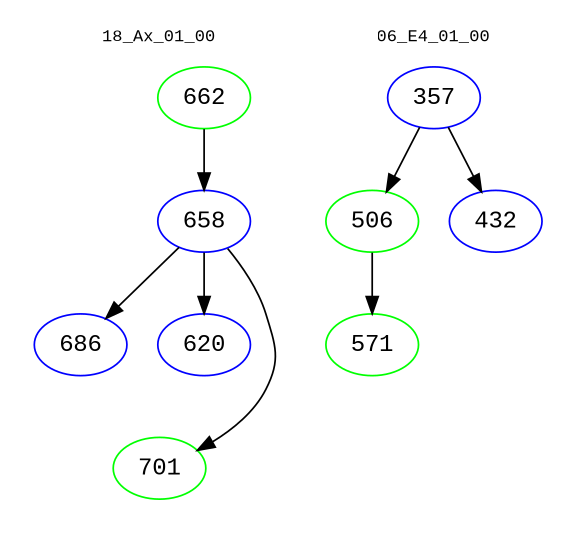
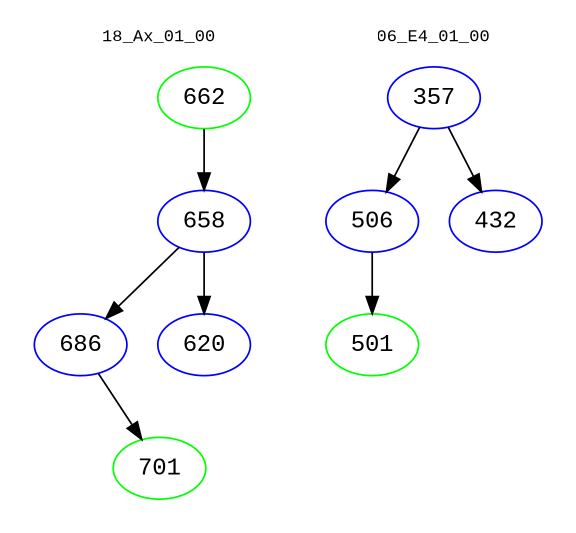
(372, 221) -> (372, 221)
(372, 345) -> (372, 345)
(275, 352) -> (115, 399)
